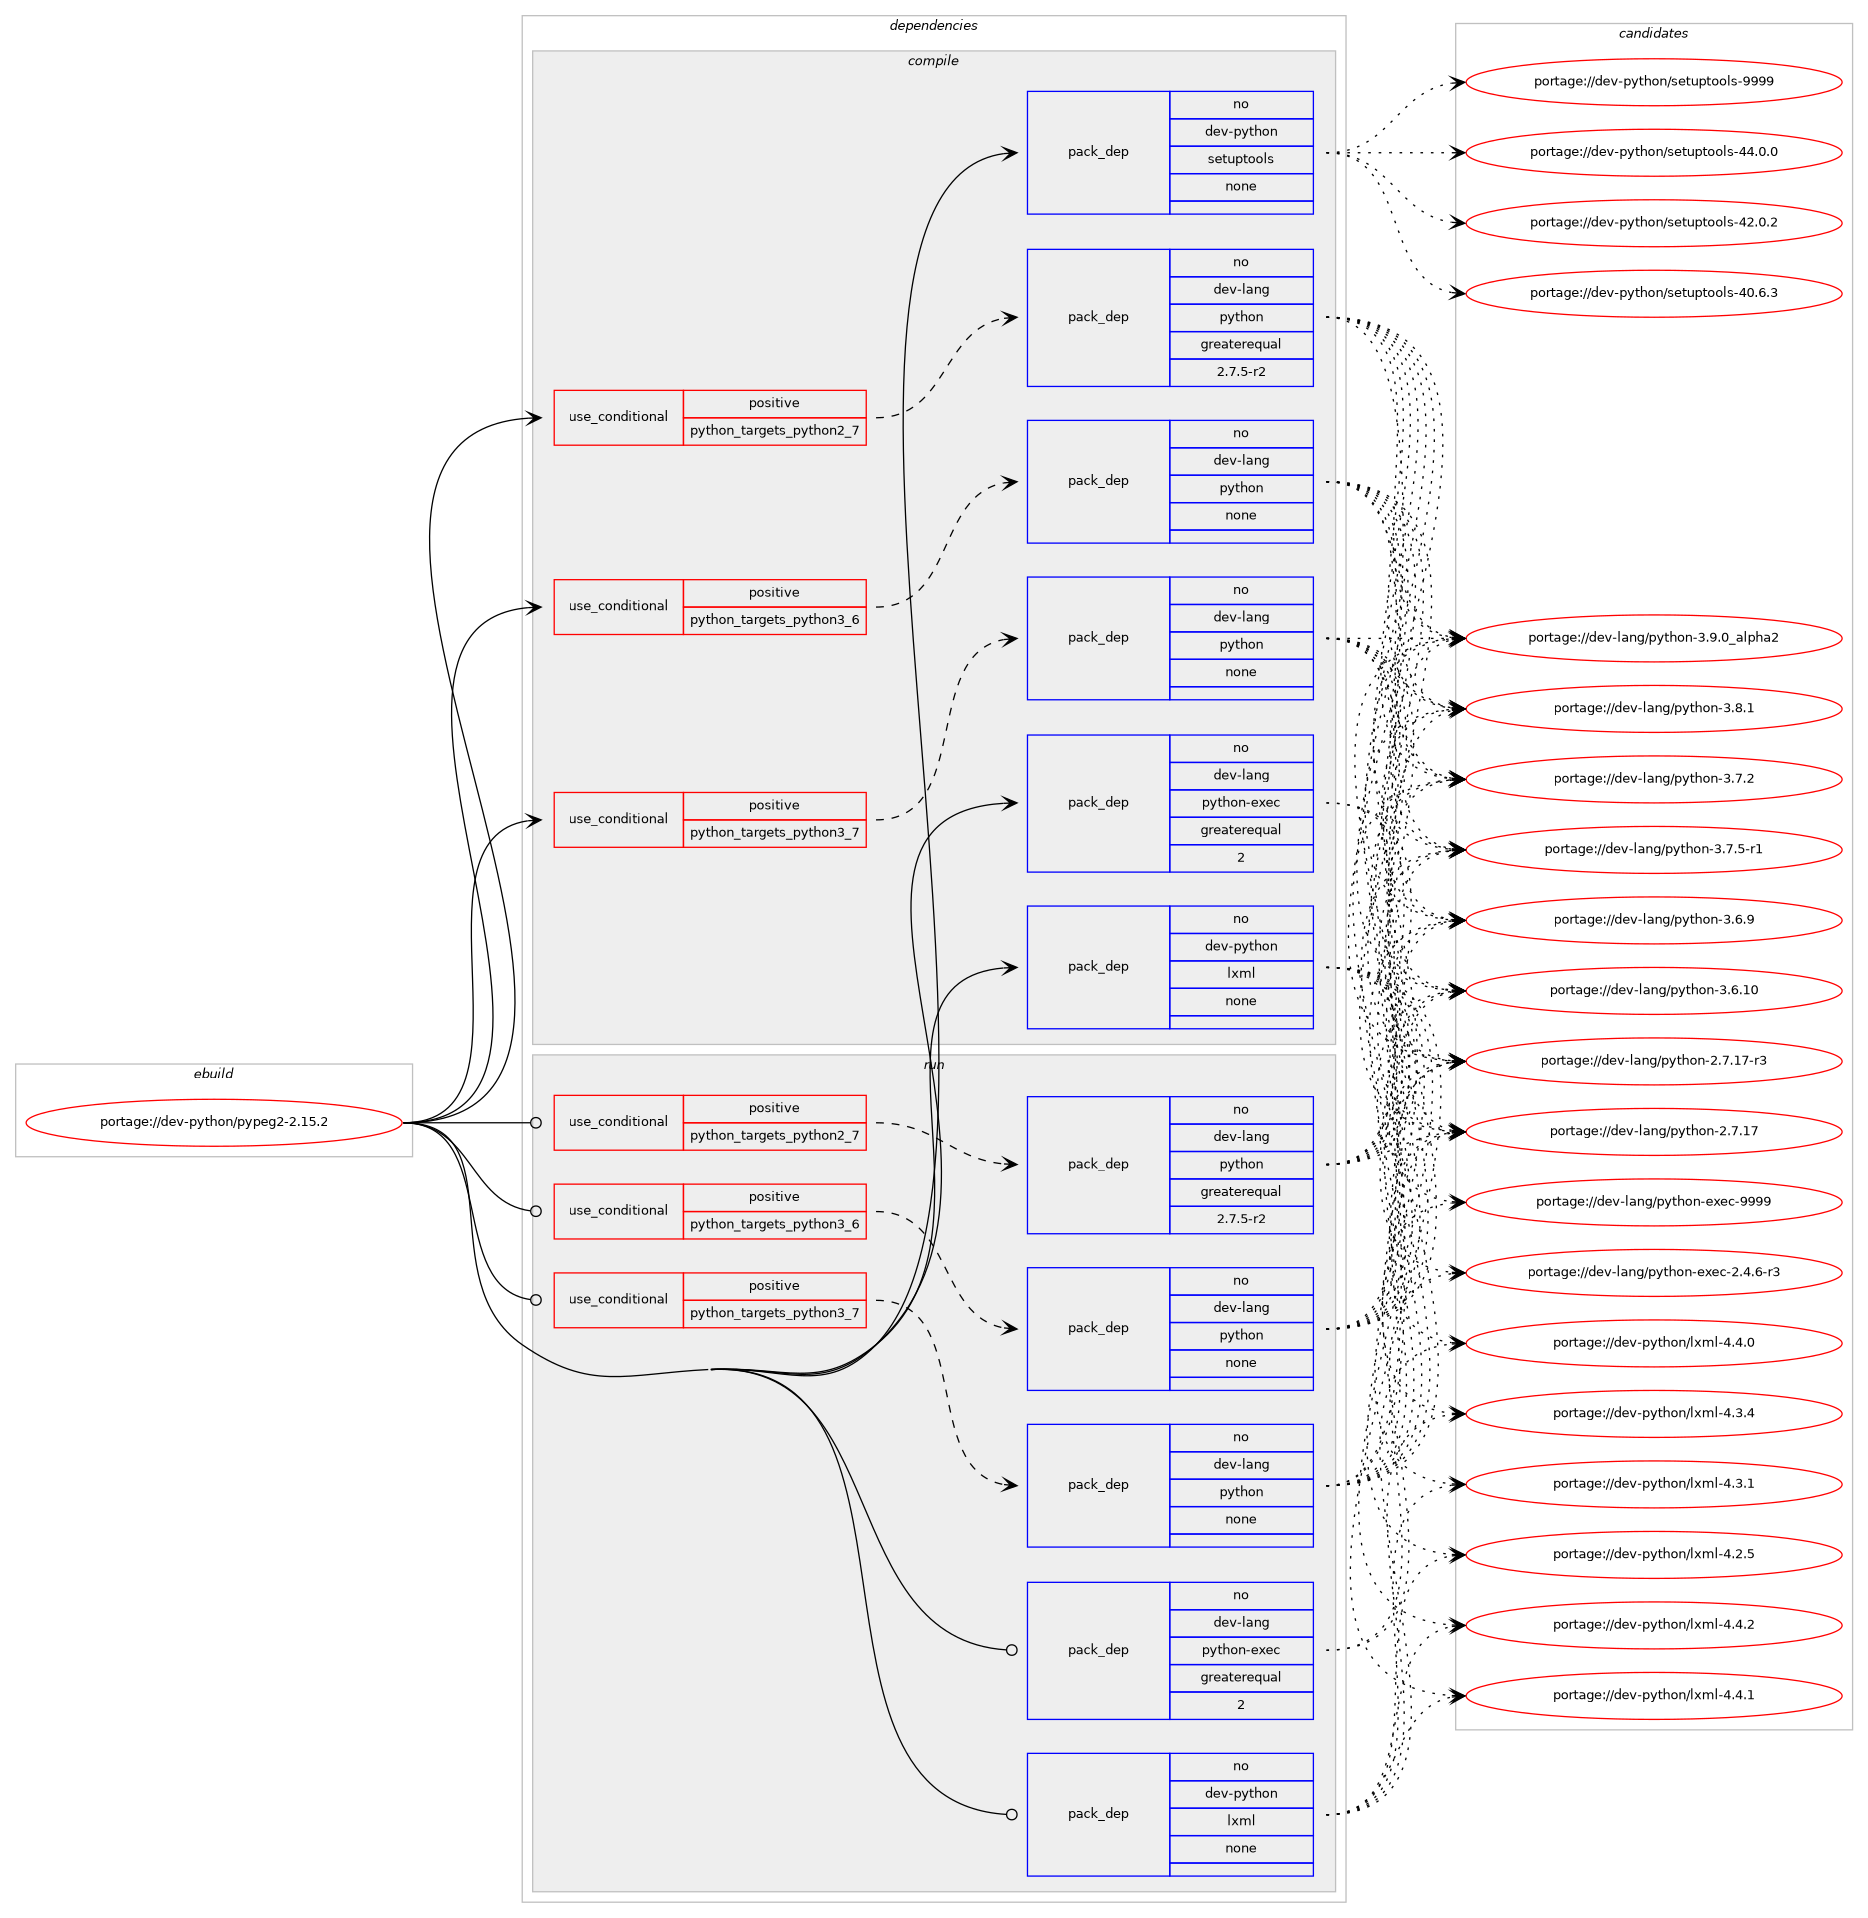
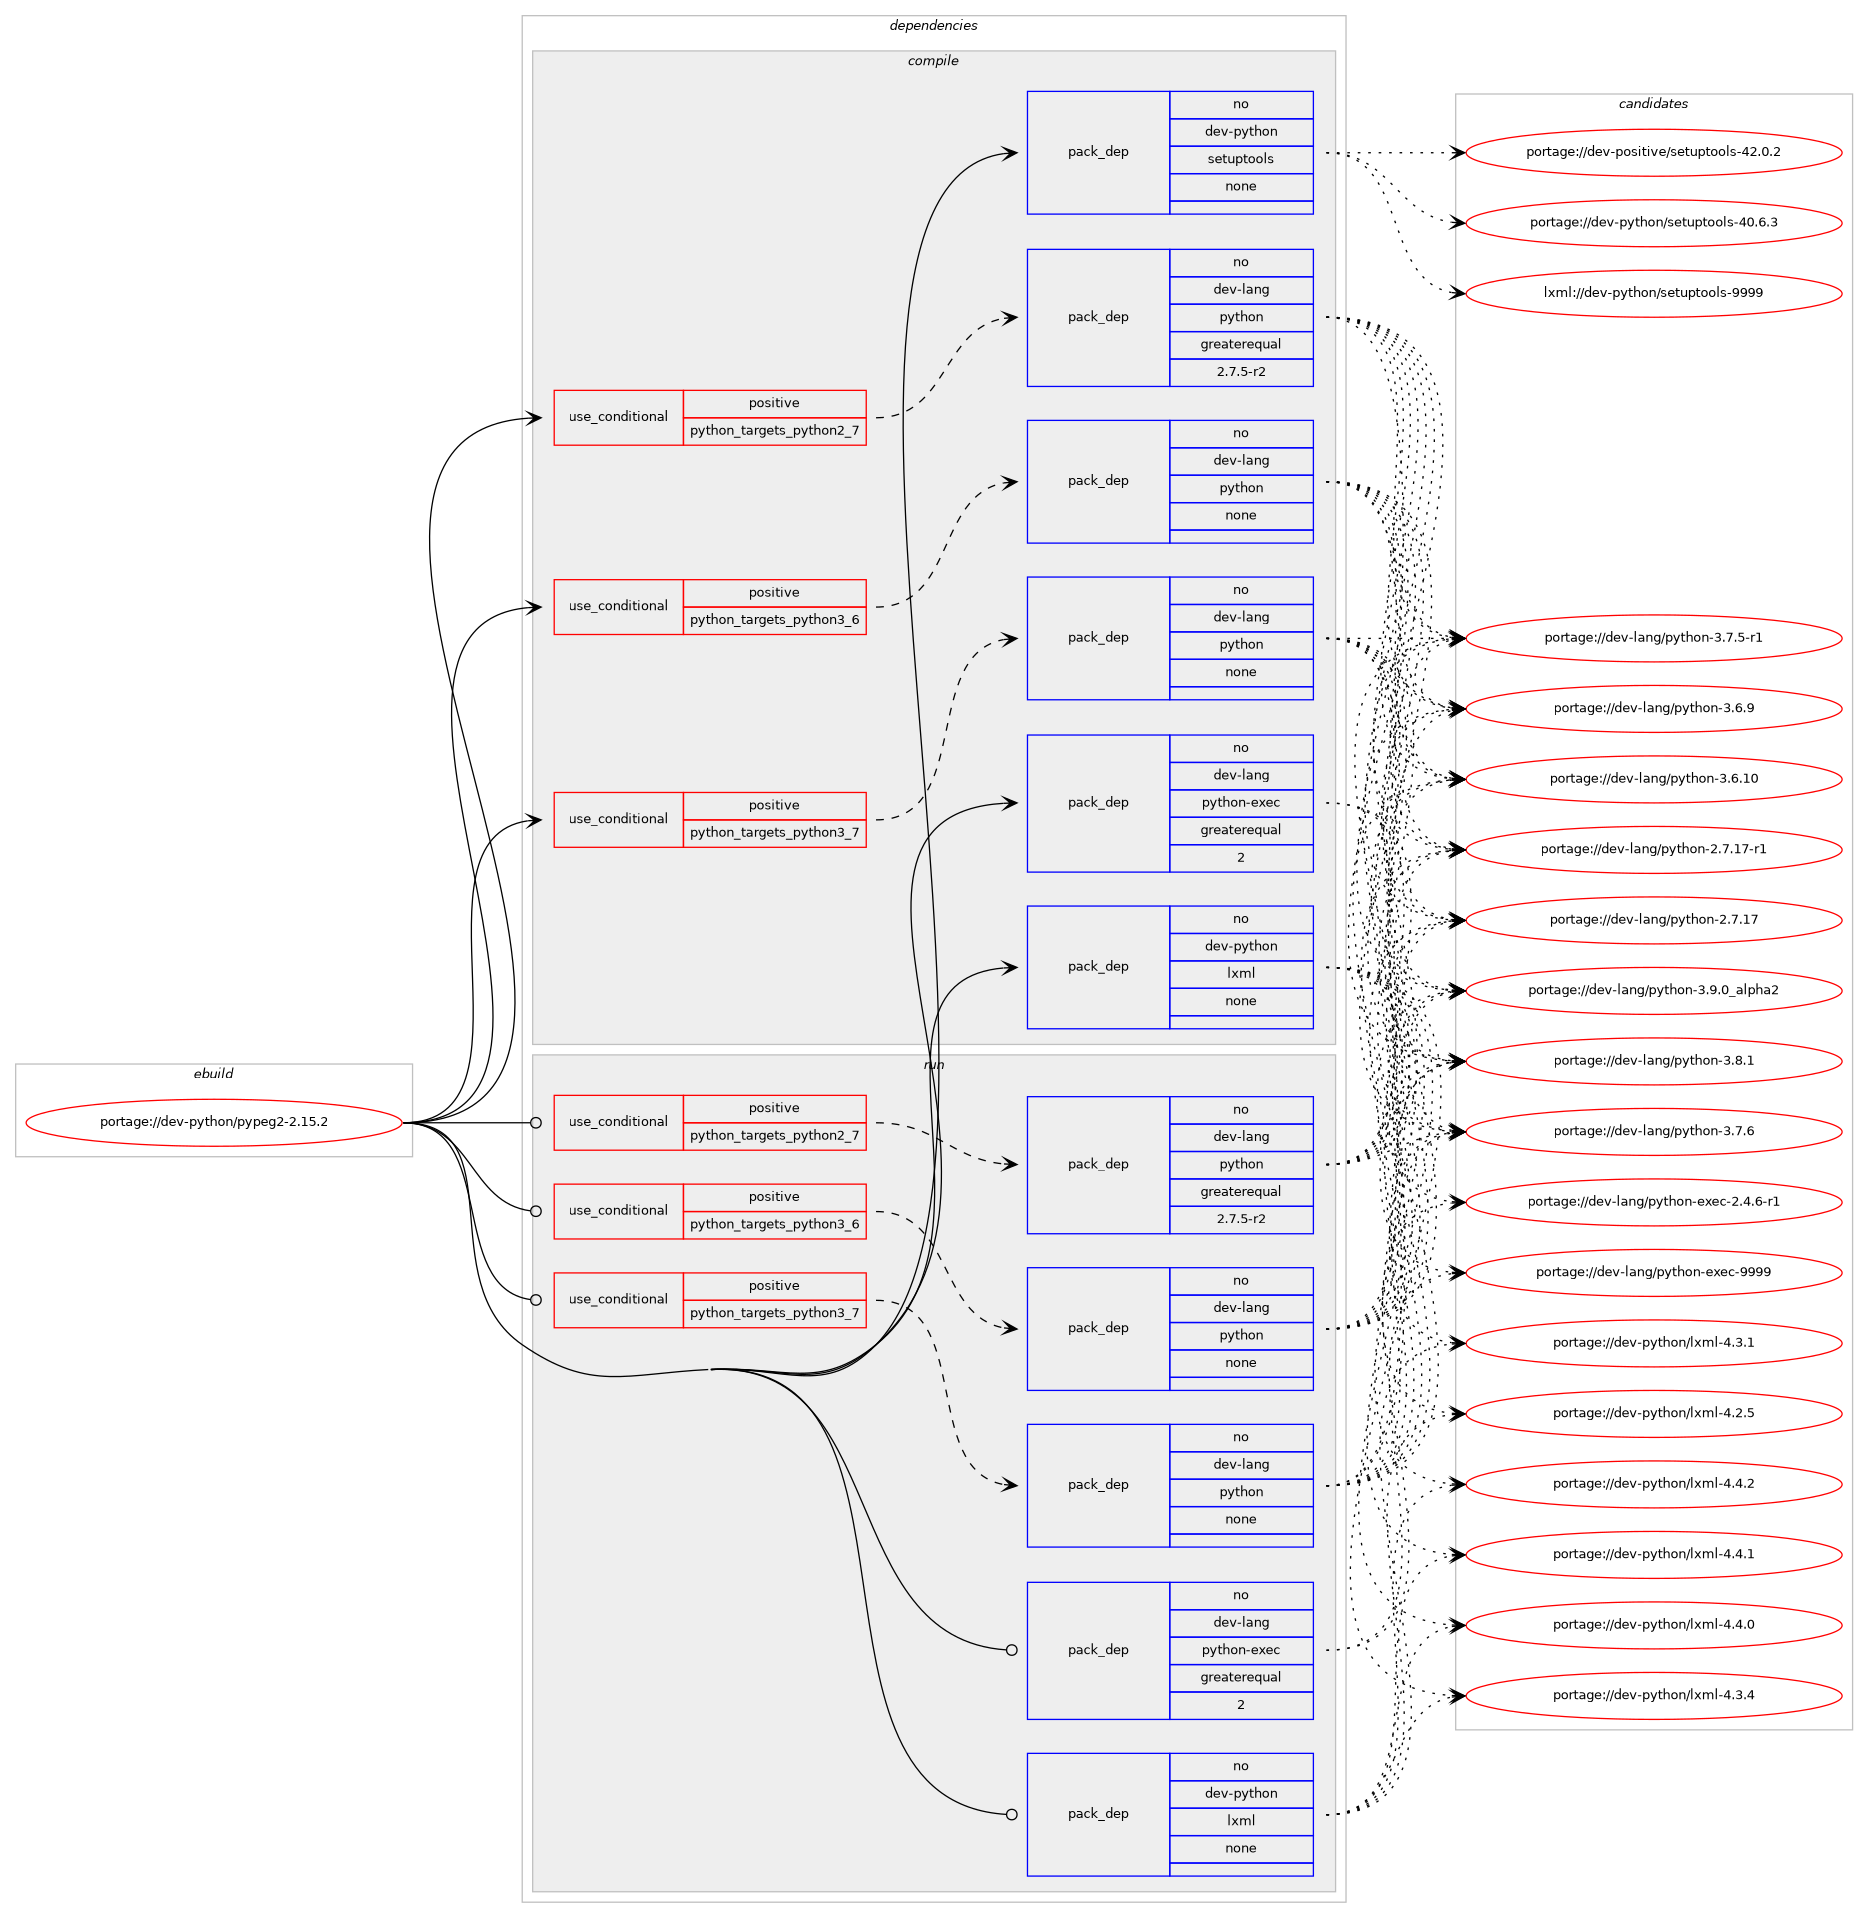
(1654, 82) -> (1654, 294)
(1654, 153) -> none
(1654, 223) -> (1654, 153)
(1654, 779) -> (1654, 1132)
(1654, 1061) -> (1654, 850)
(1654, 1273) -> (1654, 1202)
